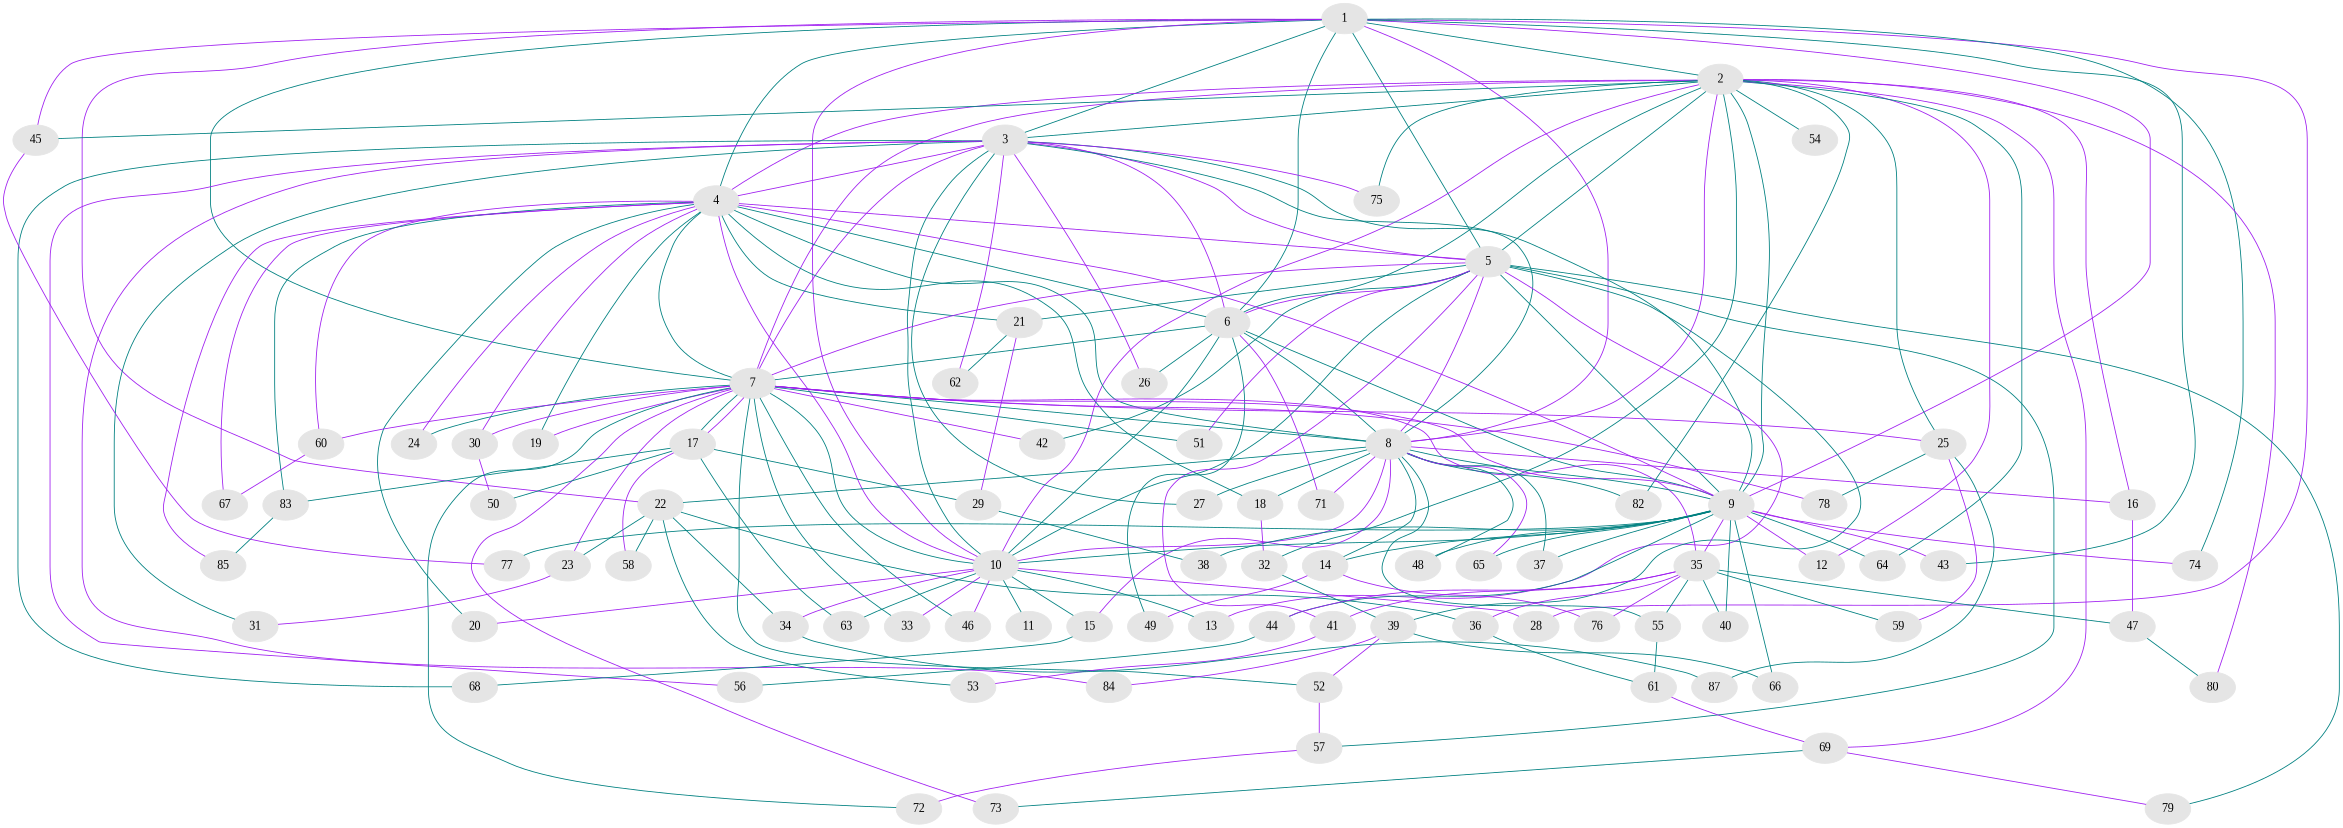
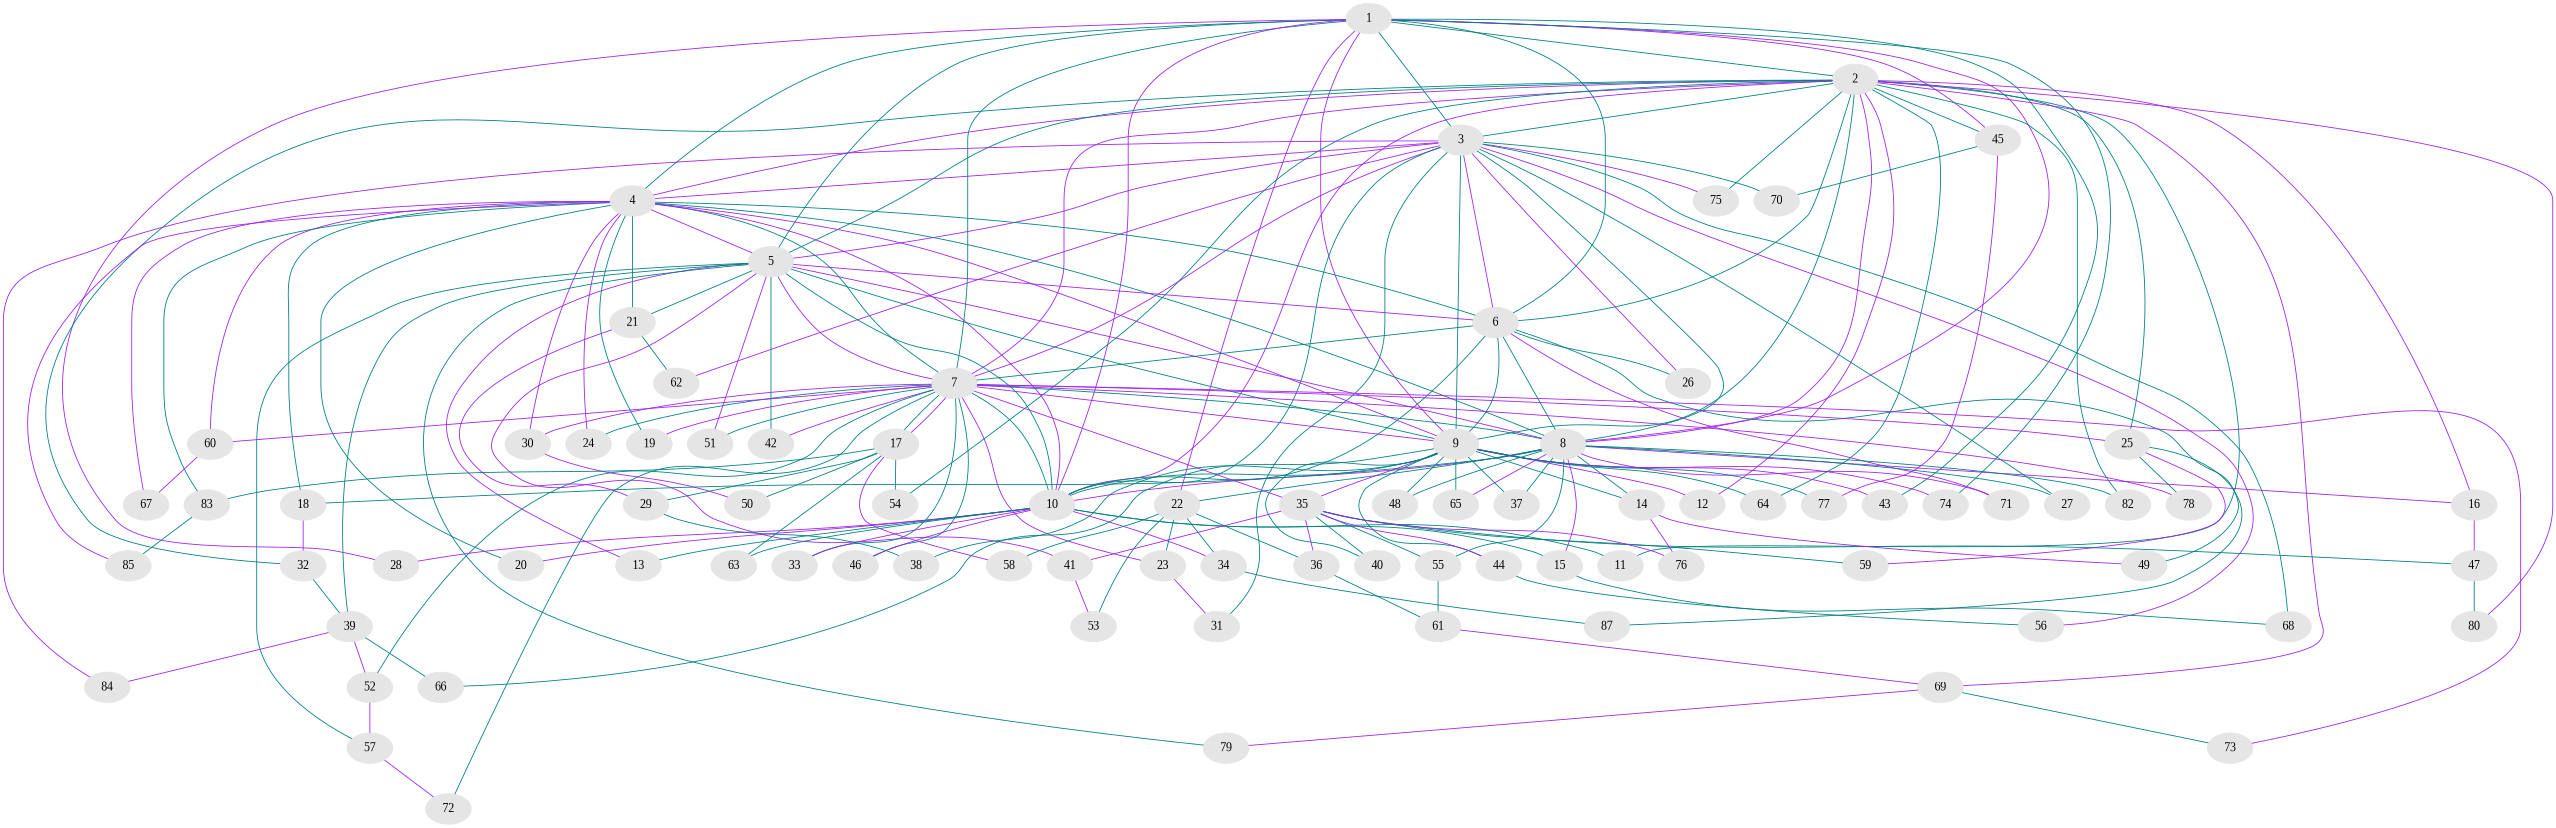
none -> (1777, 201)
(1560, 474) -> none
none -> (896, 475)
none -> (2236, 482)
